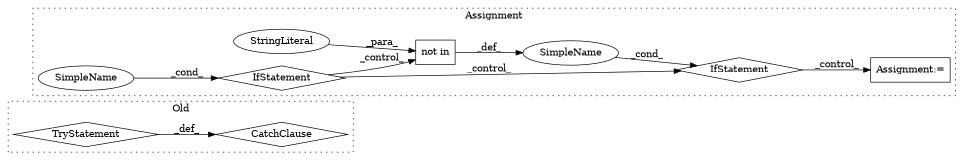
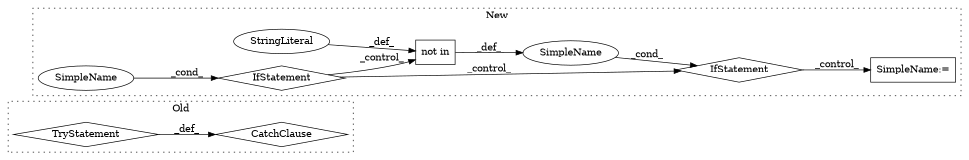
(494, 16) -> (497, 16)
(382, 42) -> (382, 42)
(910, 70) -> (913, 70)
